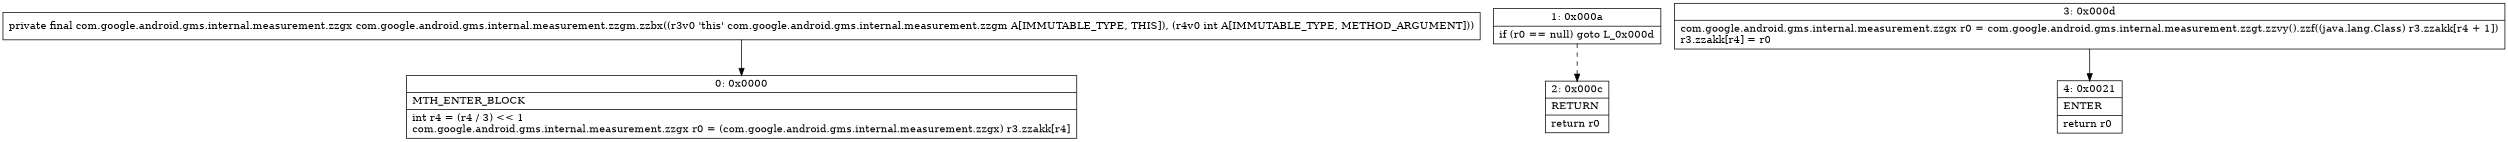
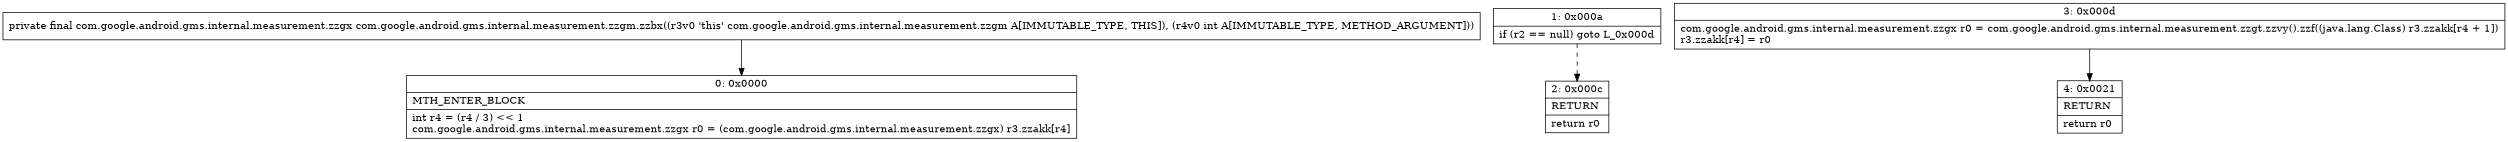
(1577, 35) -> (1577, 35)
(2083, 106) -> (2087, 106)
